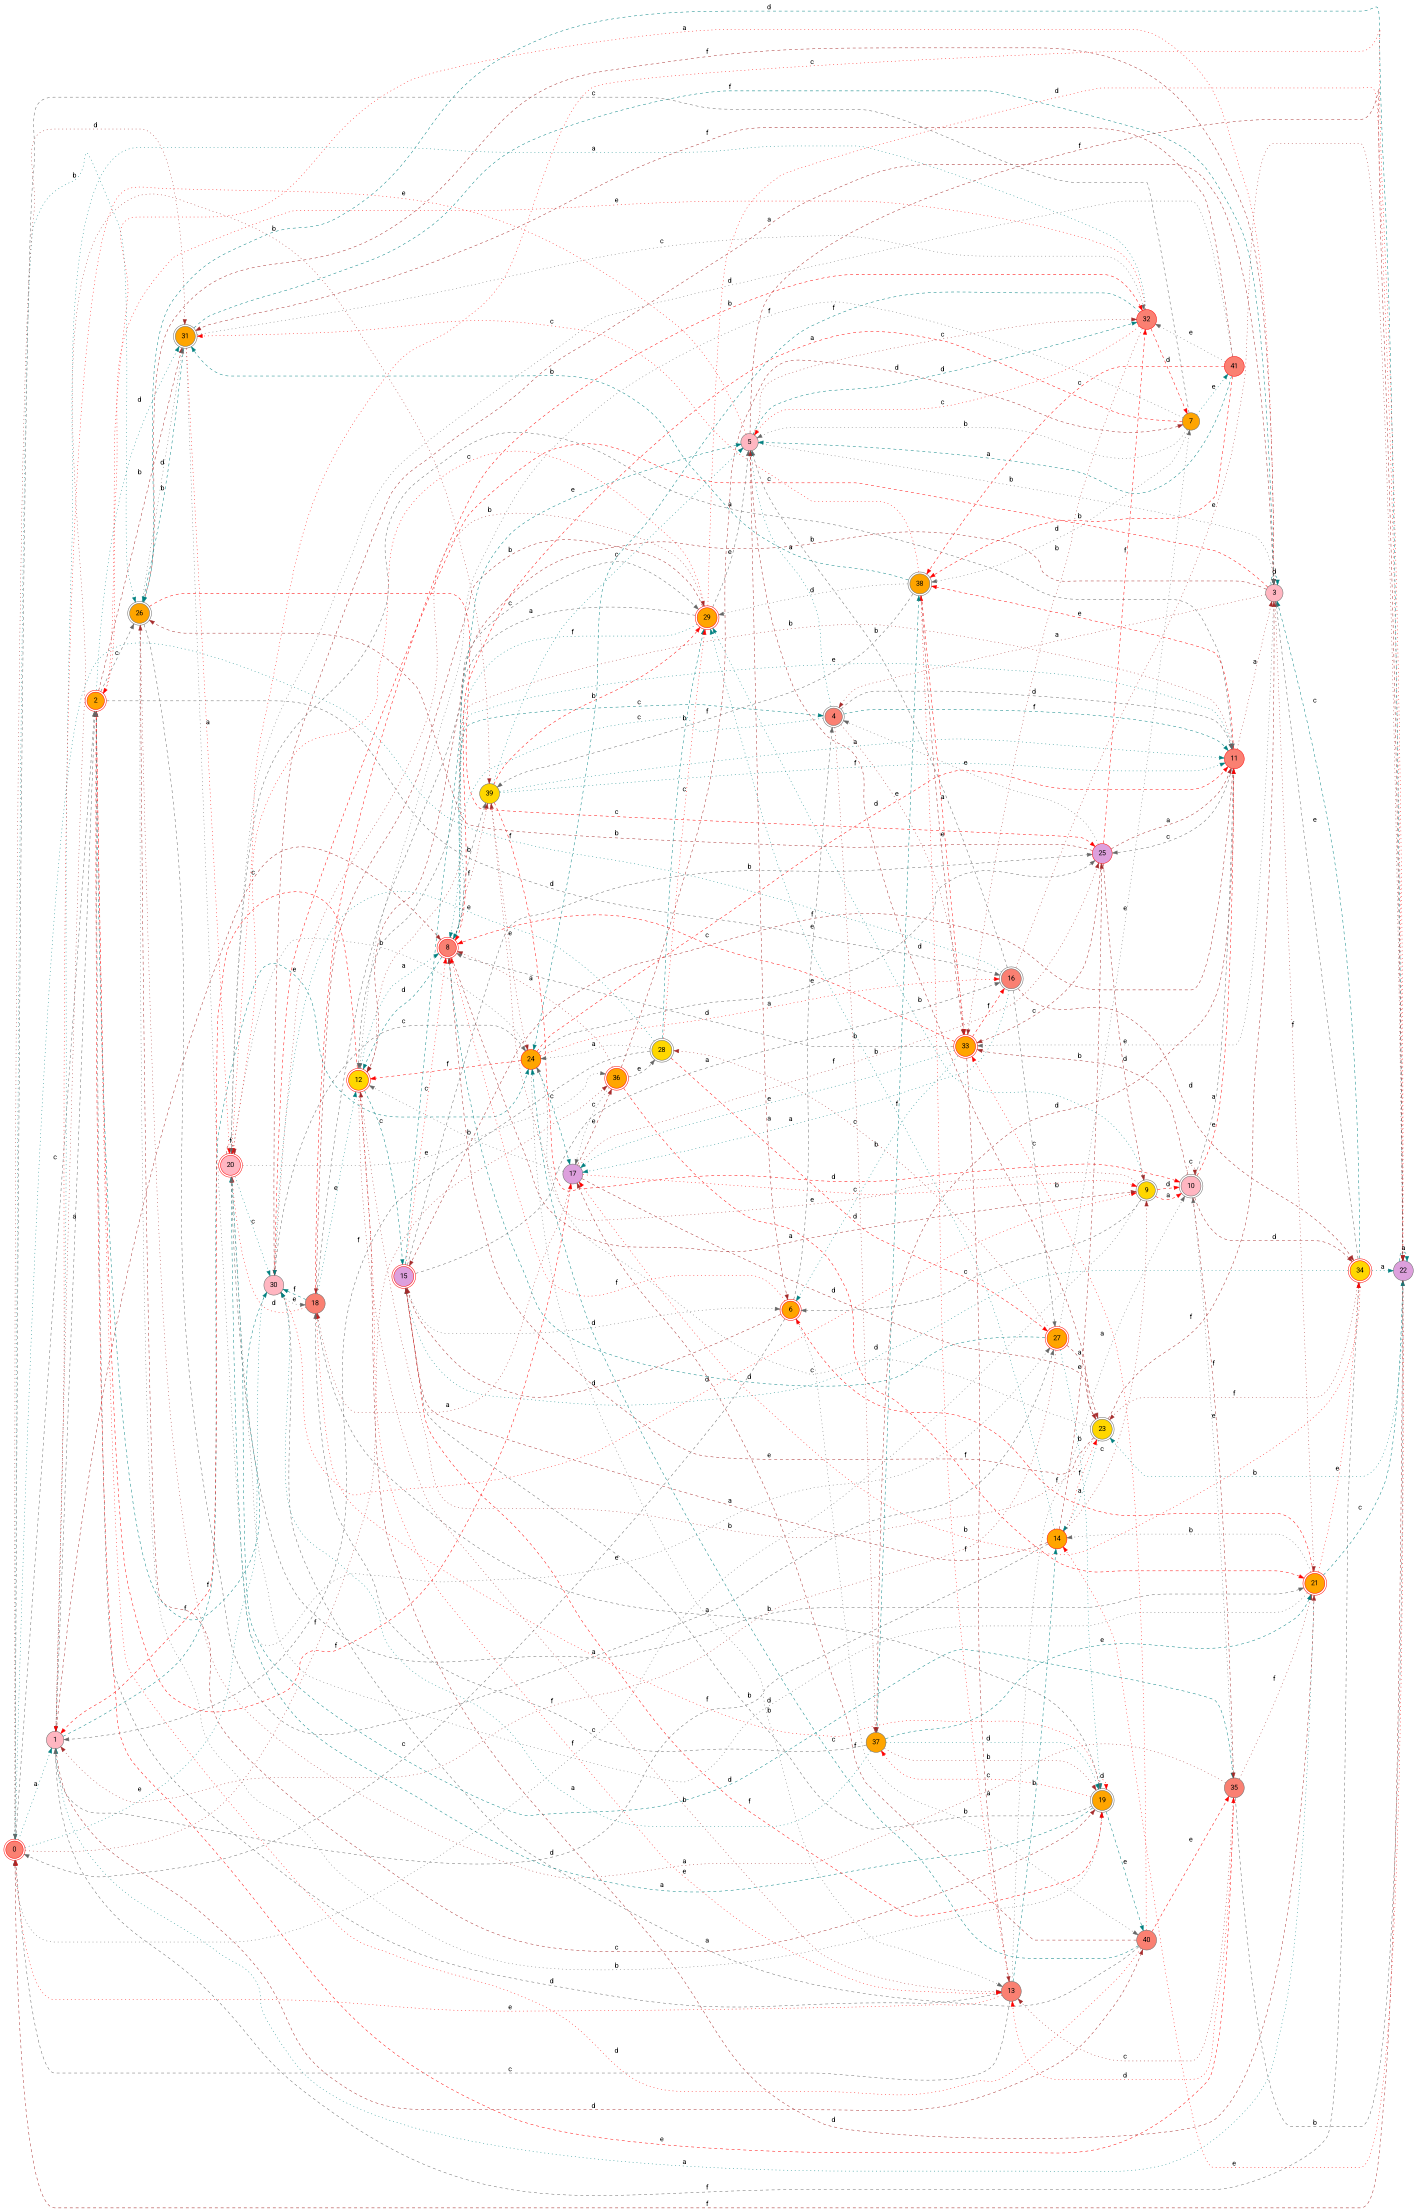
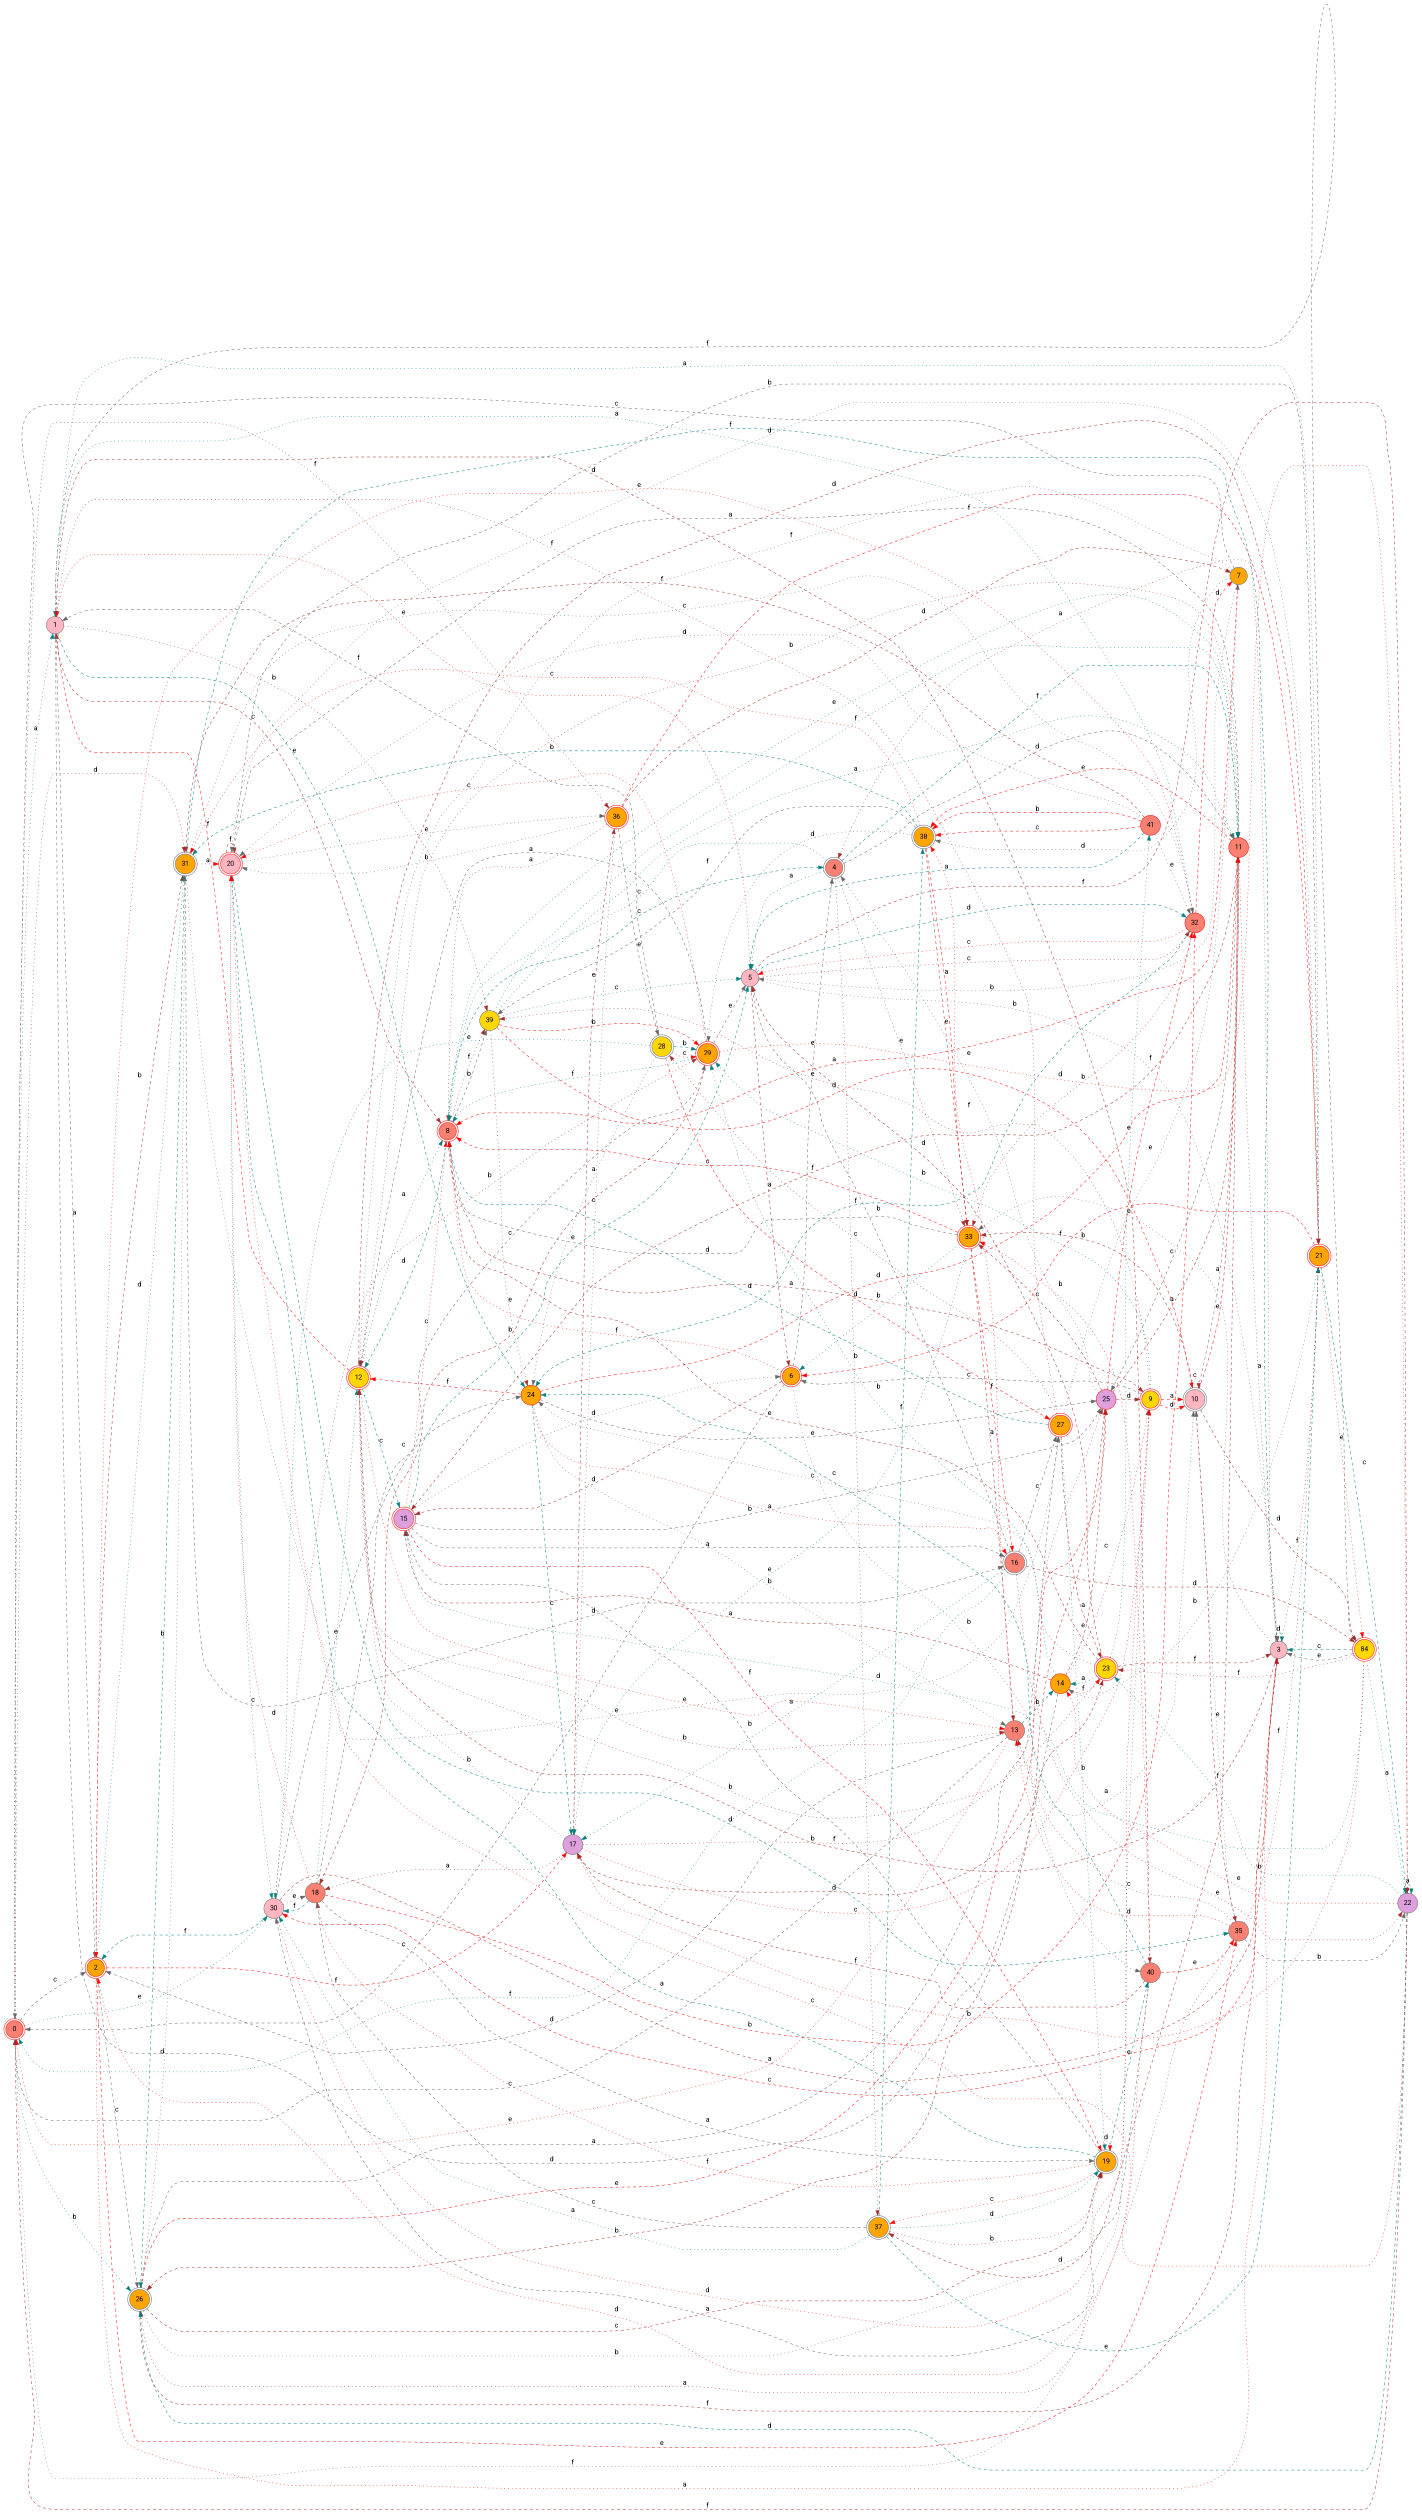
(1211, 396) -> (1126, 1249)
(617, 812) -> (617, 2183)
(544, 886) -> (216, 1682)
(319, 939) -> (436, 859)
(1147, 1190) -> (1150, 1399)
(1360, 1271) -> (1364, 1649)
(1102, 1429) -> (1106, 1669)
(876, 1742) -> (879, 2227)
